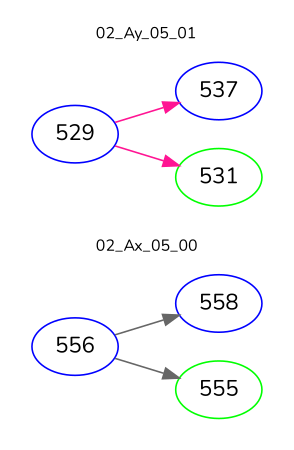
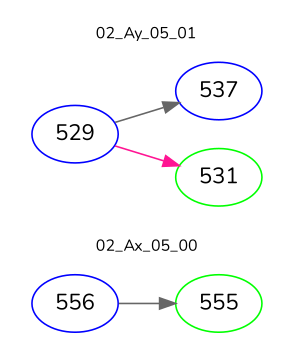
(139, 115) -> (139, 115)
(219, 303) -> none
